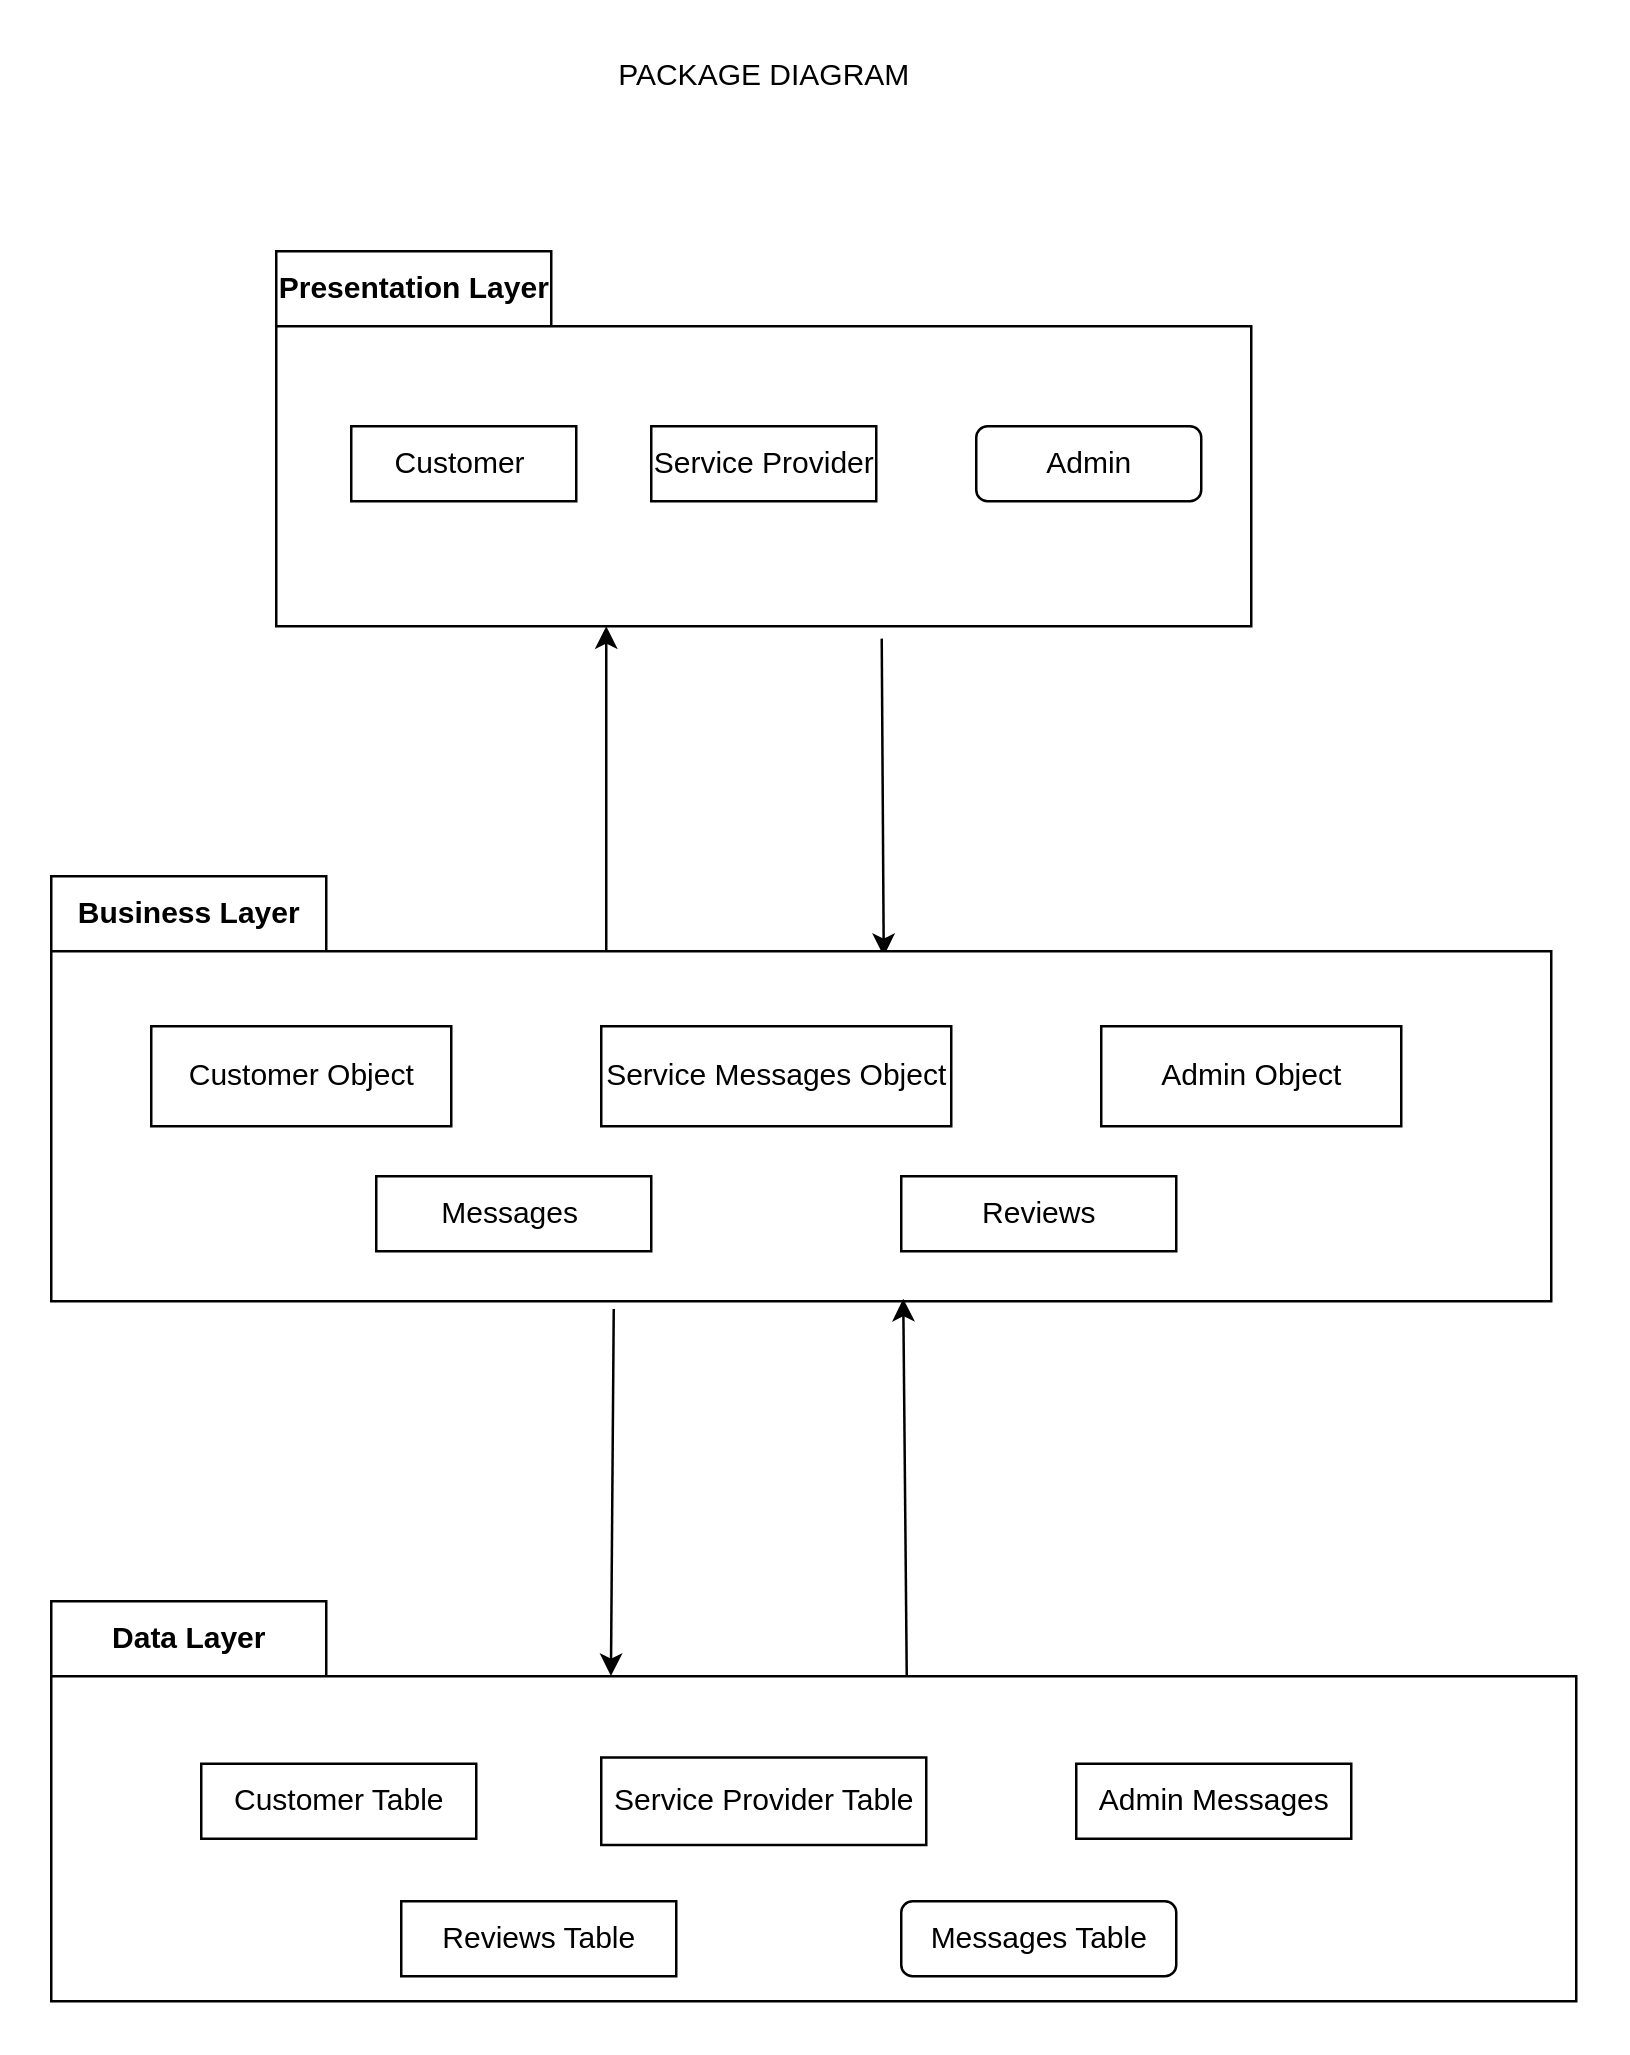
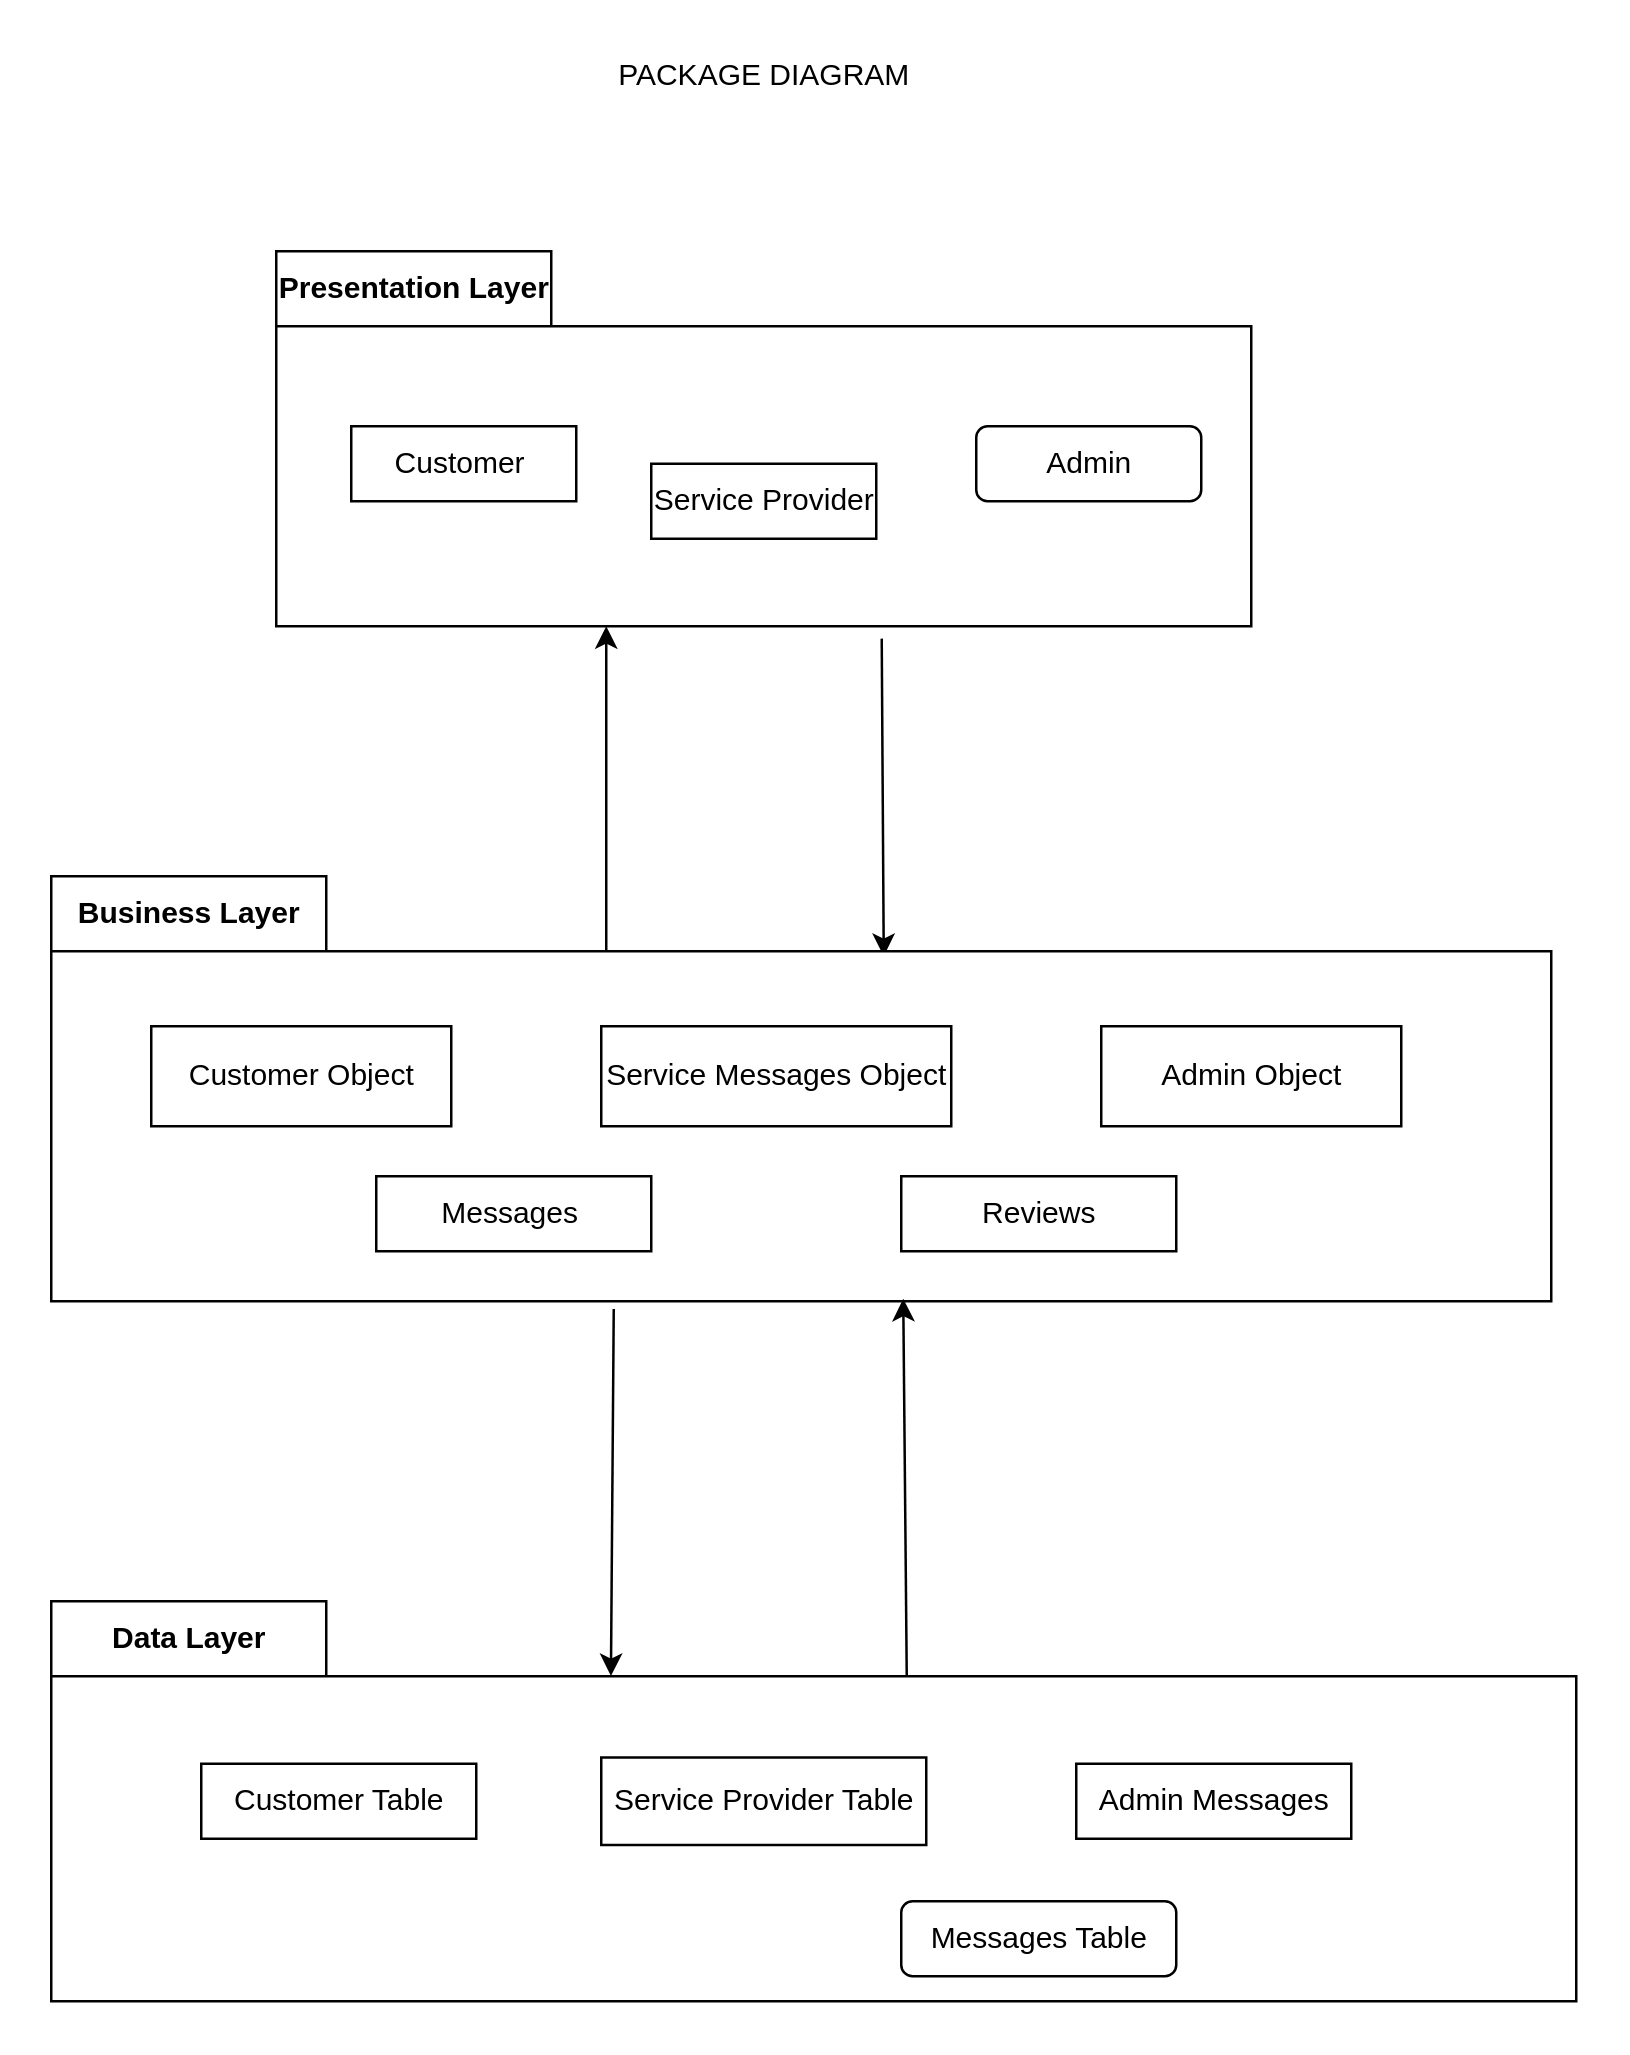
(764, 464) -> (764, 501)
(539, 1939) -> none
